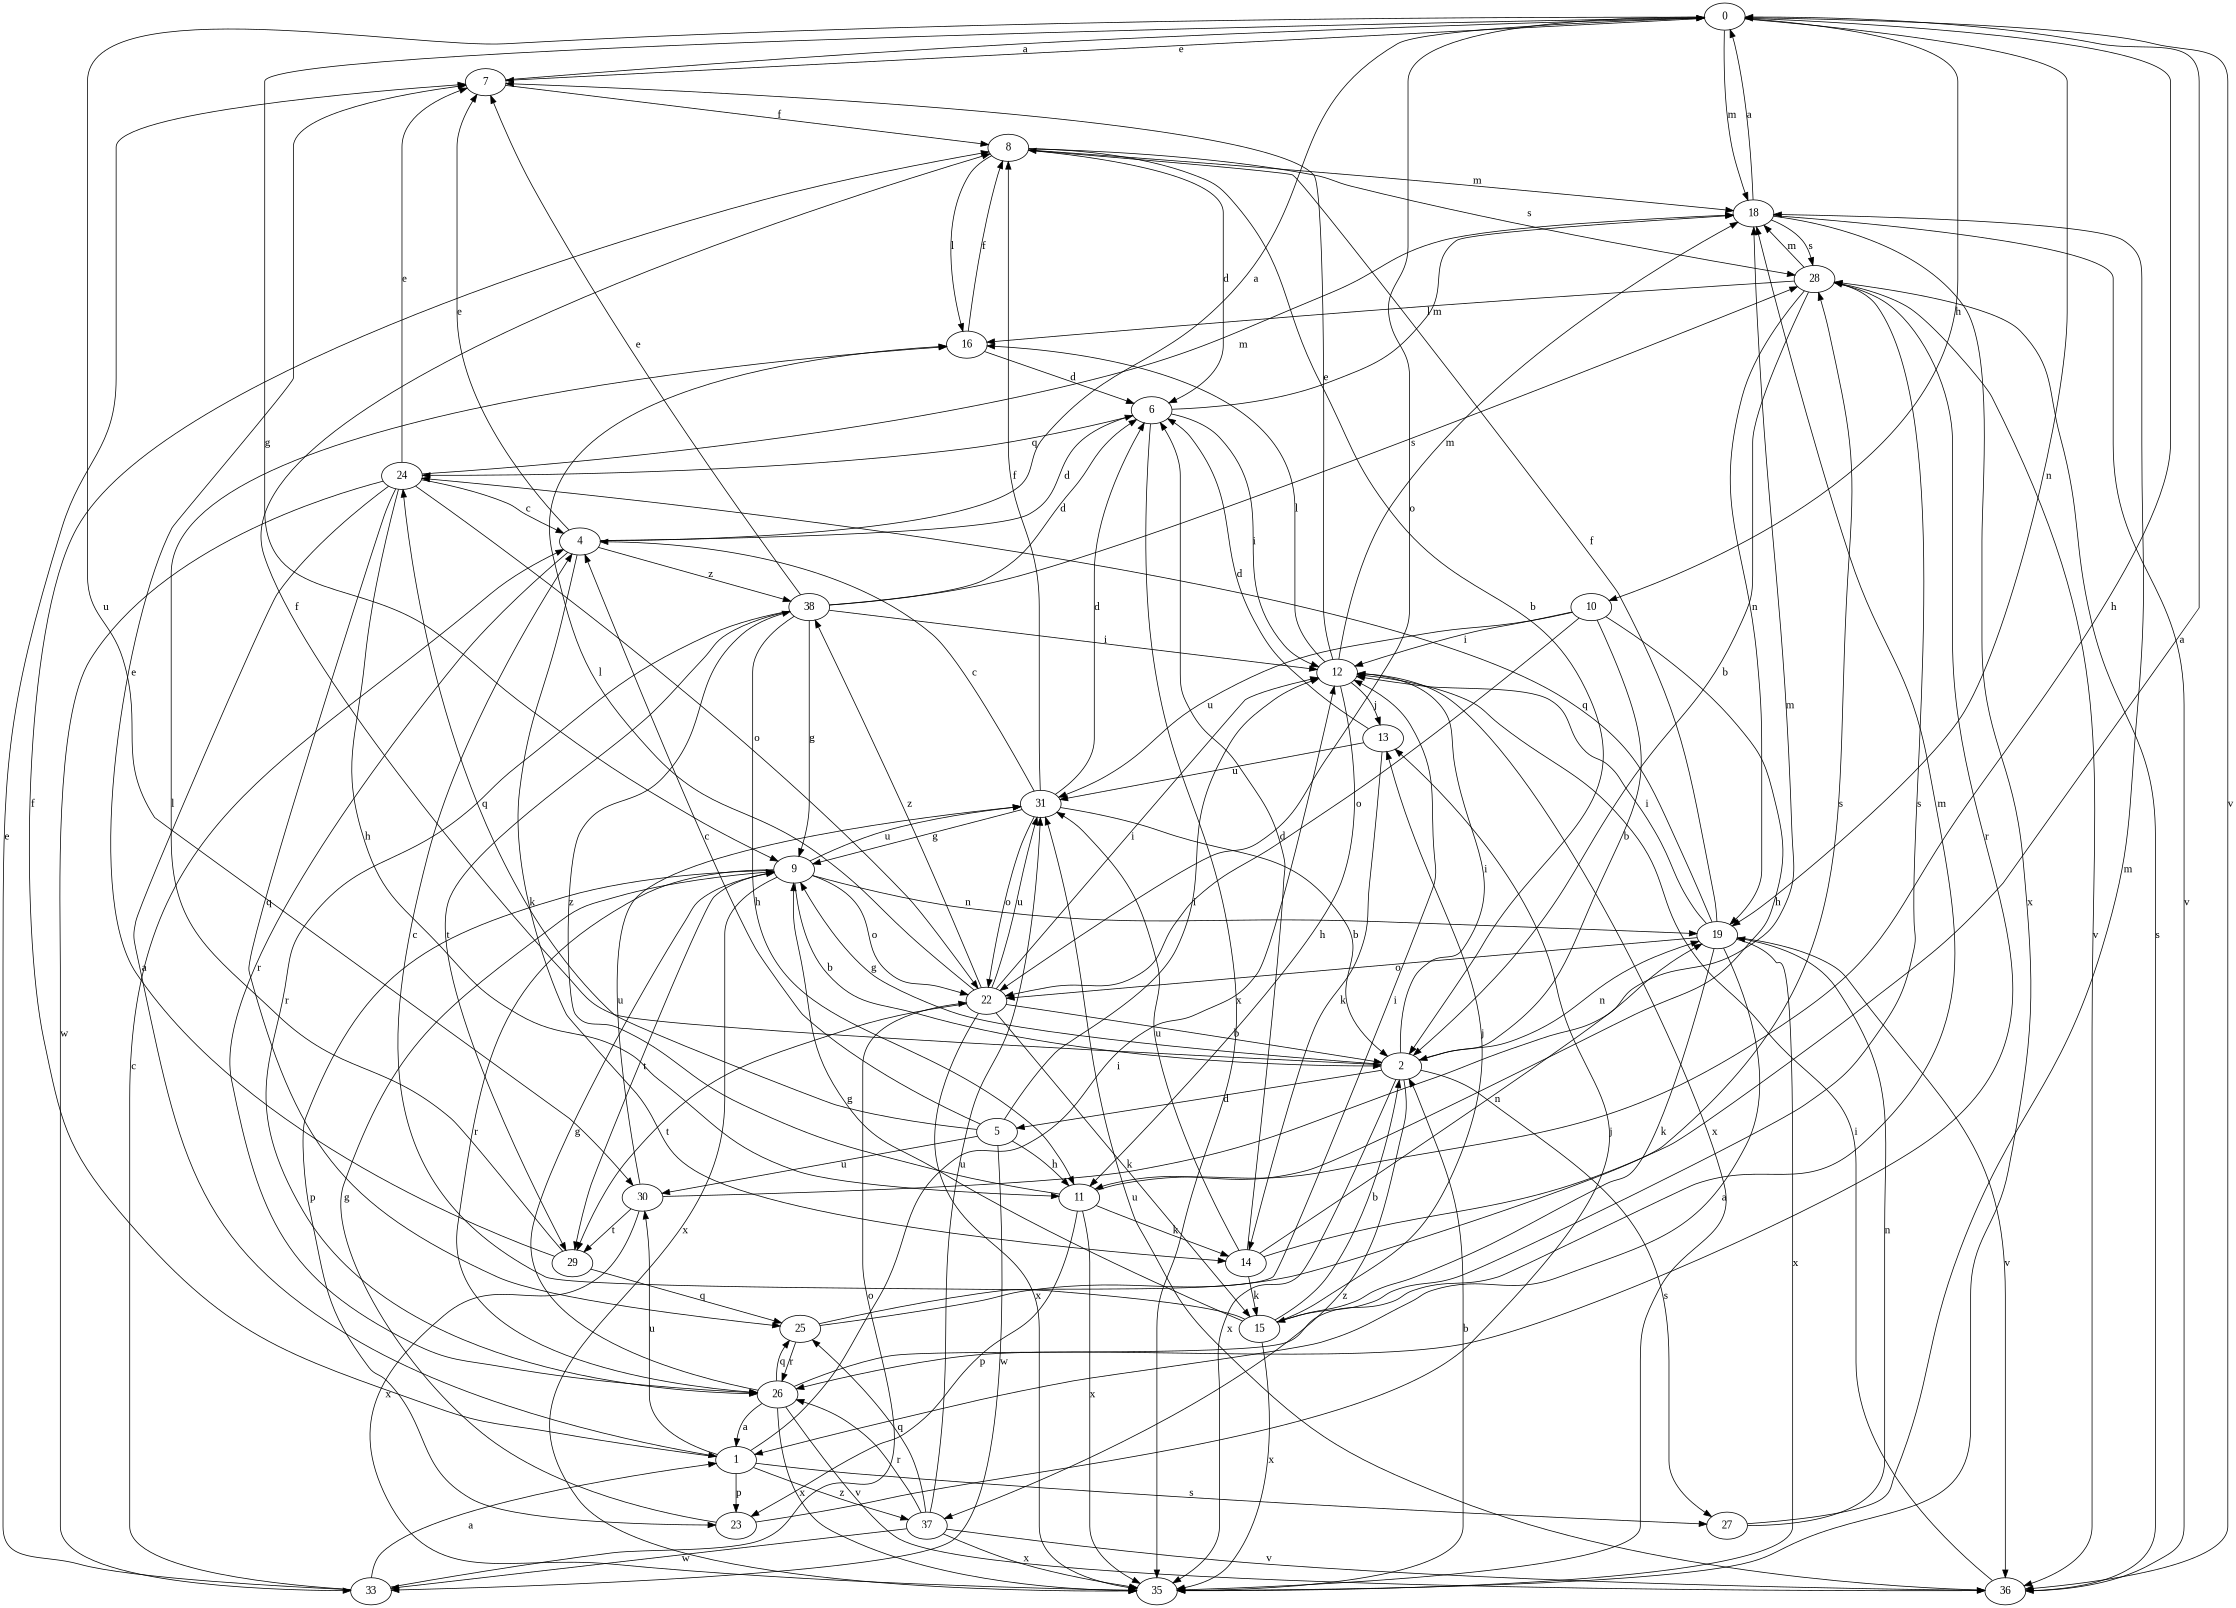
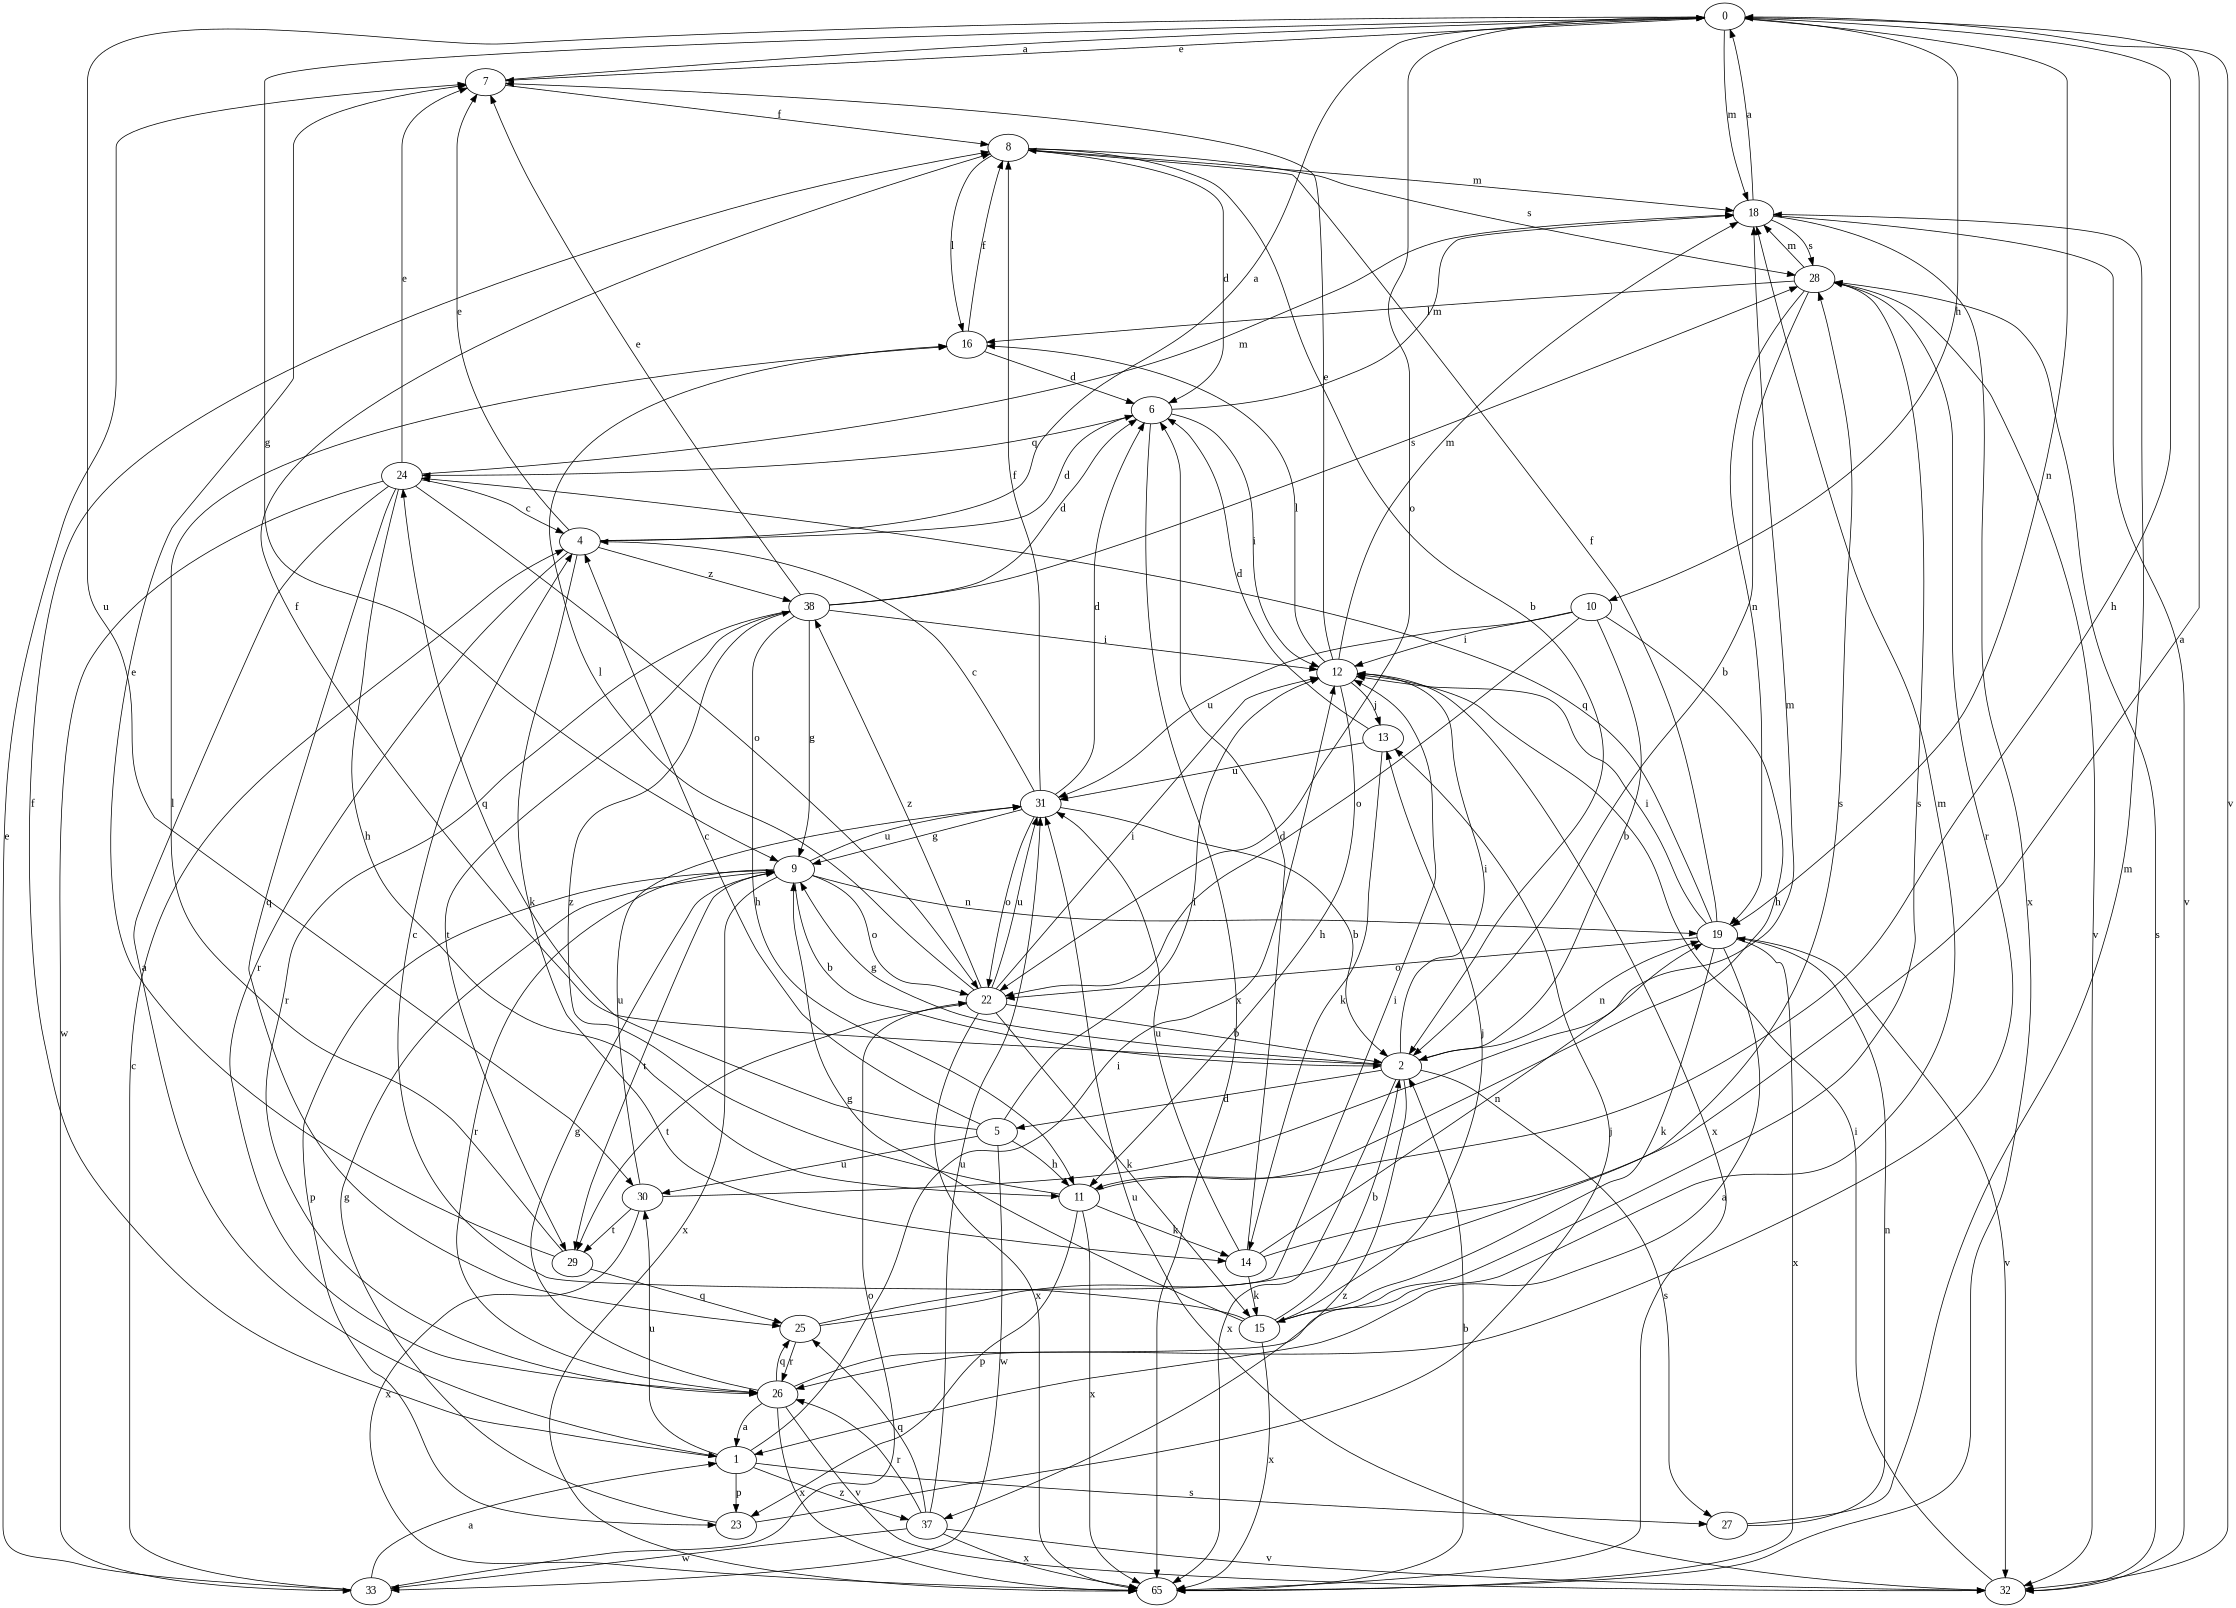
(1157, 1591) -> (1157, 1591)
(2005, 1591) -> (2005, 1591)
